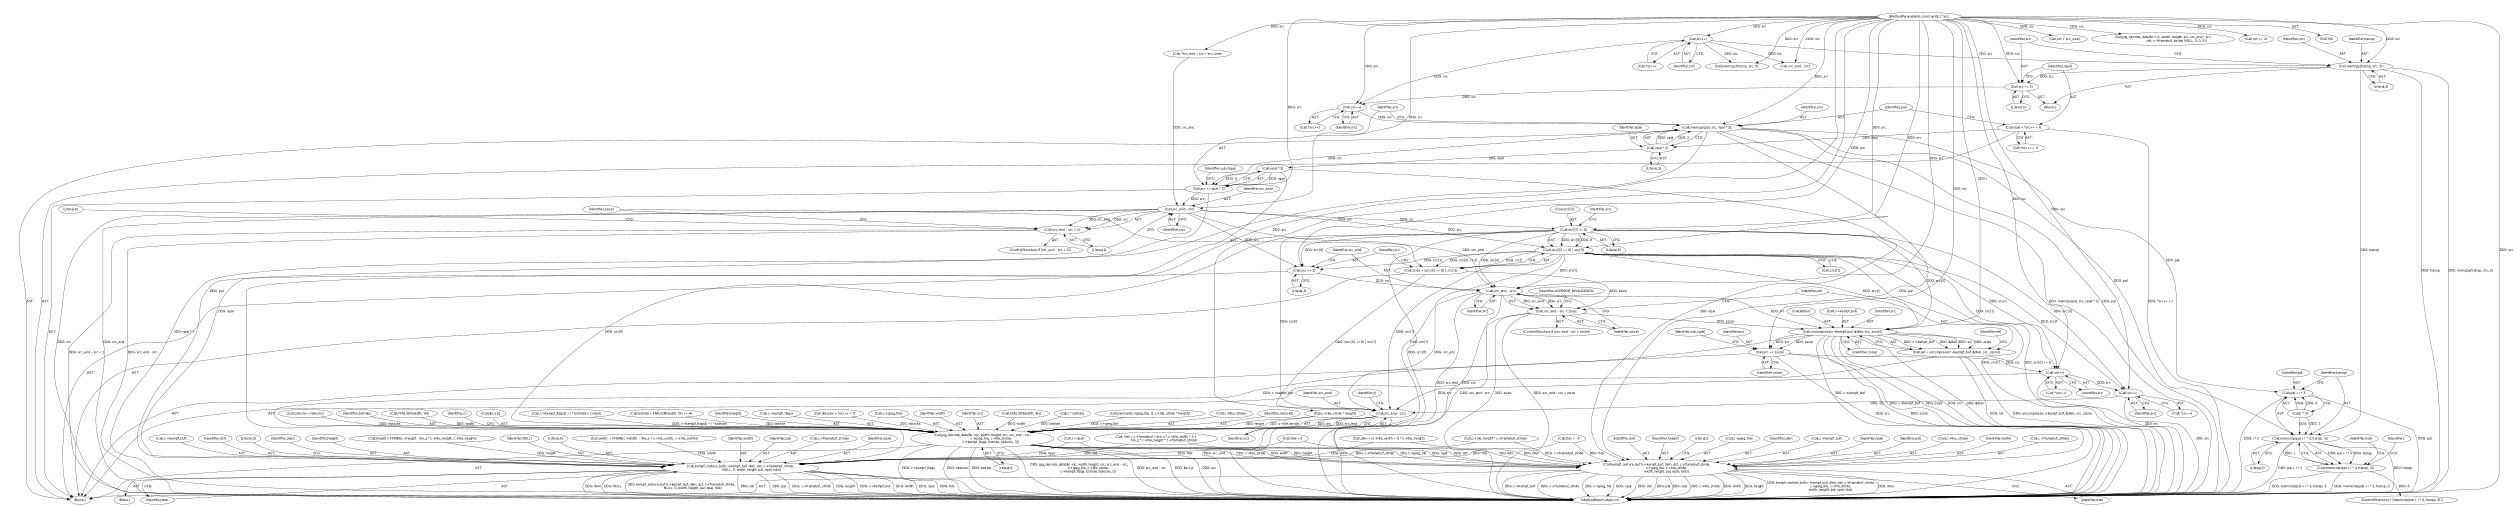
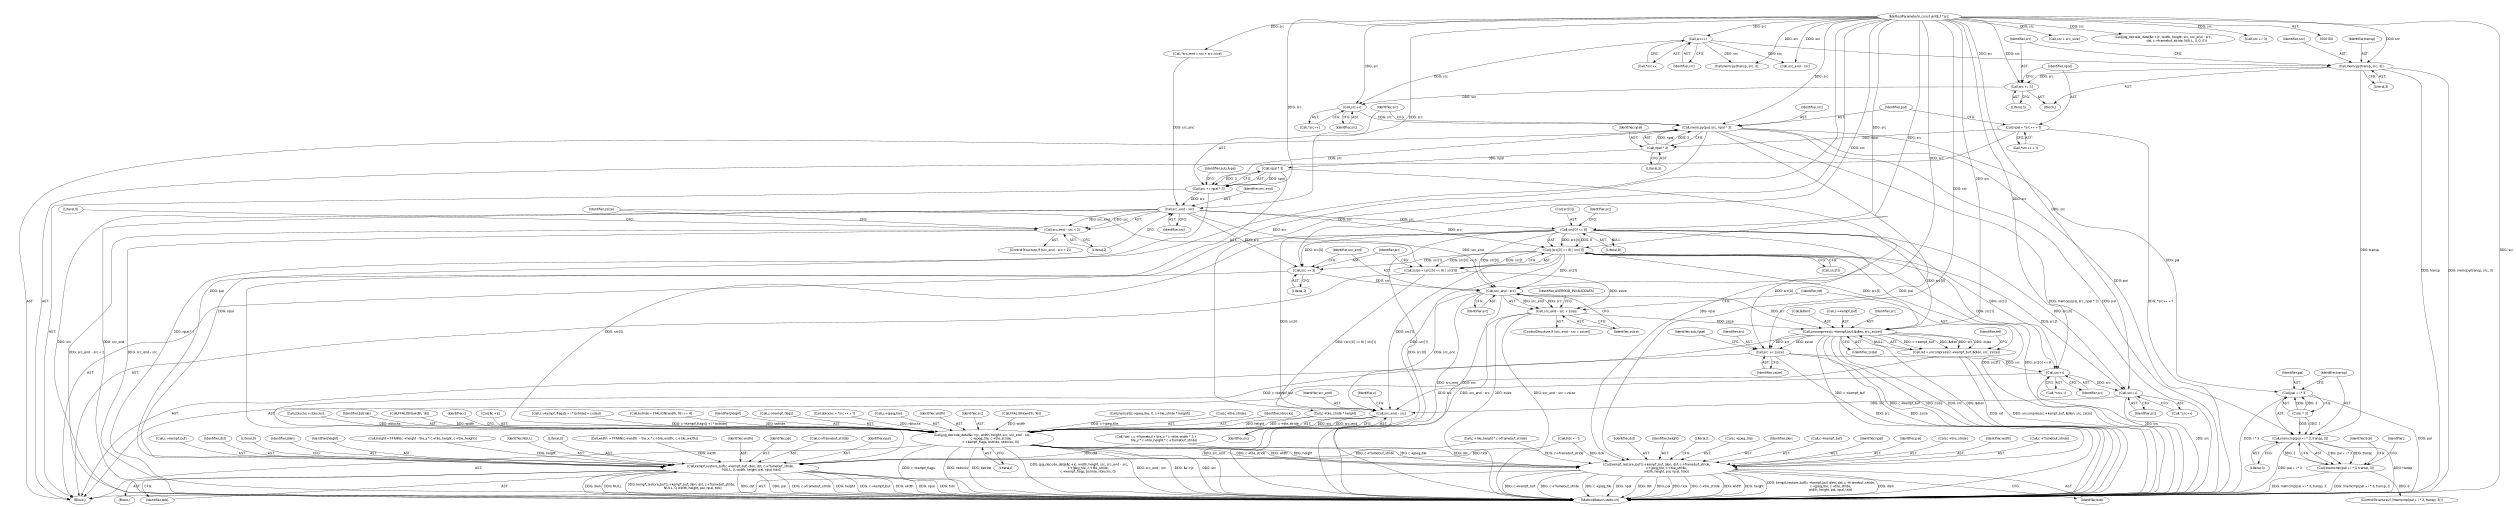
(1982, 179) -> (1982, 179)
(1617, 240) -> (1617, 240)
none -> (1820, 246)
(1879, 342) -> (1879, 342)
(1072, 414) -> none
(1074, 439) -> none
(1293, 439) -> none
(1389, 439) -> none
